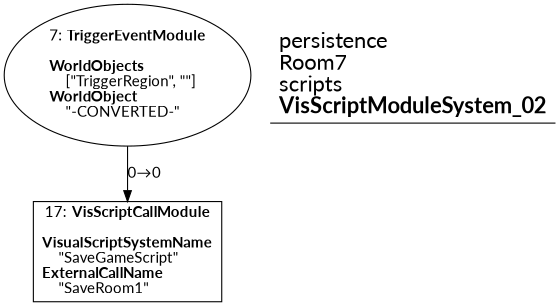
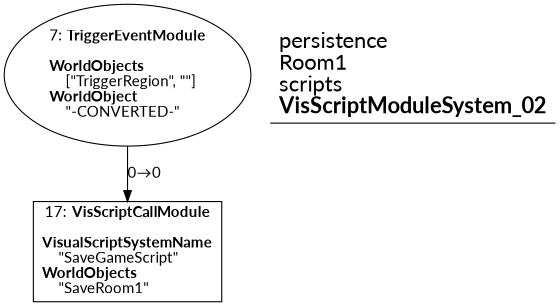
(313, 63) -> (313, 63)
(103, 273) -> (90, 273)
